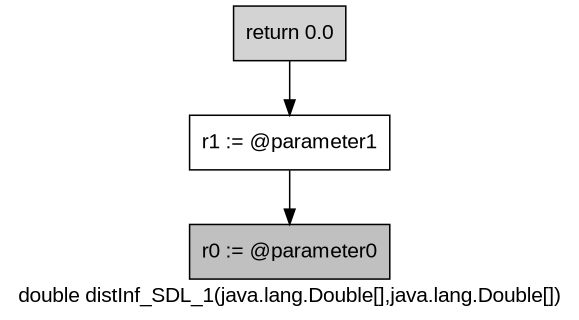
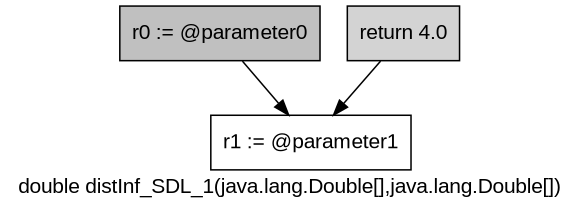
(290, 33) -> (403, 33)
(290, 190) -> (261, 82)
